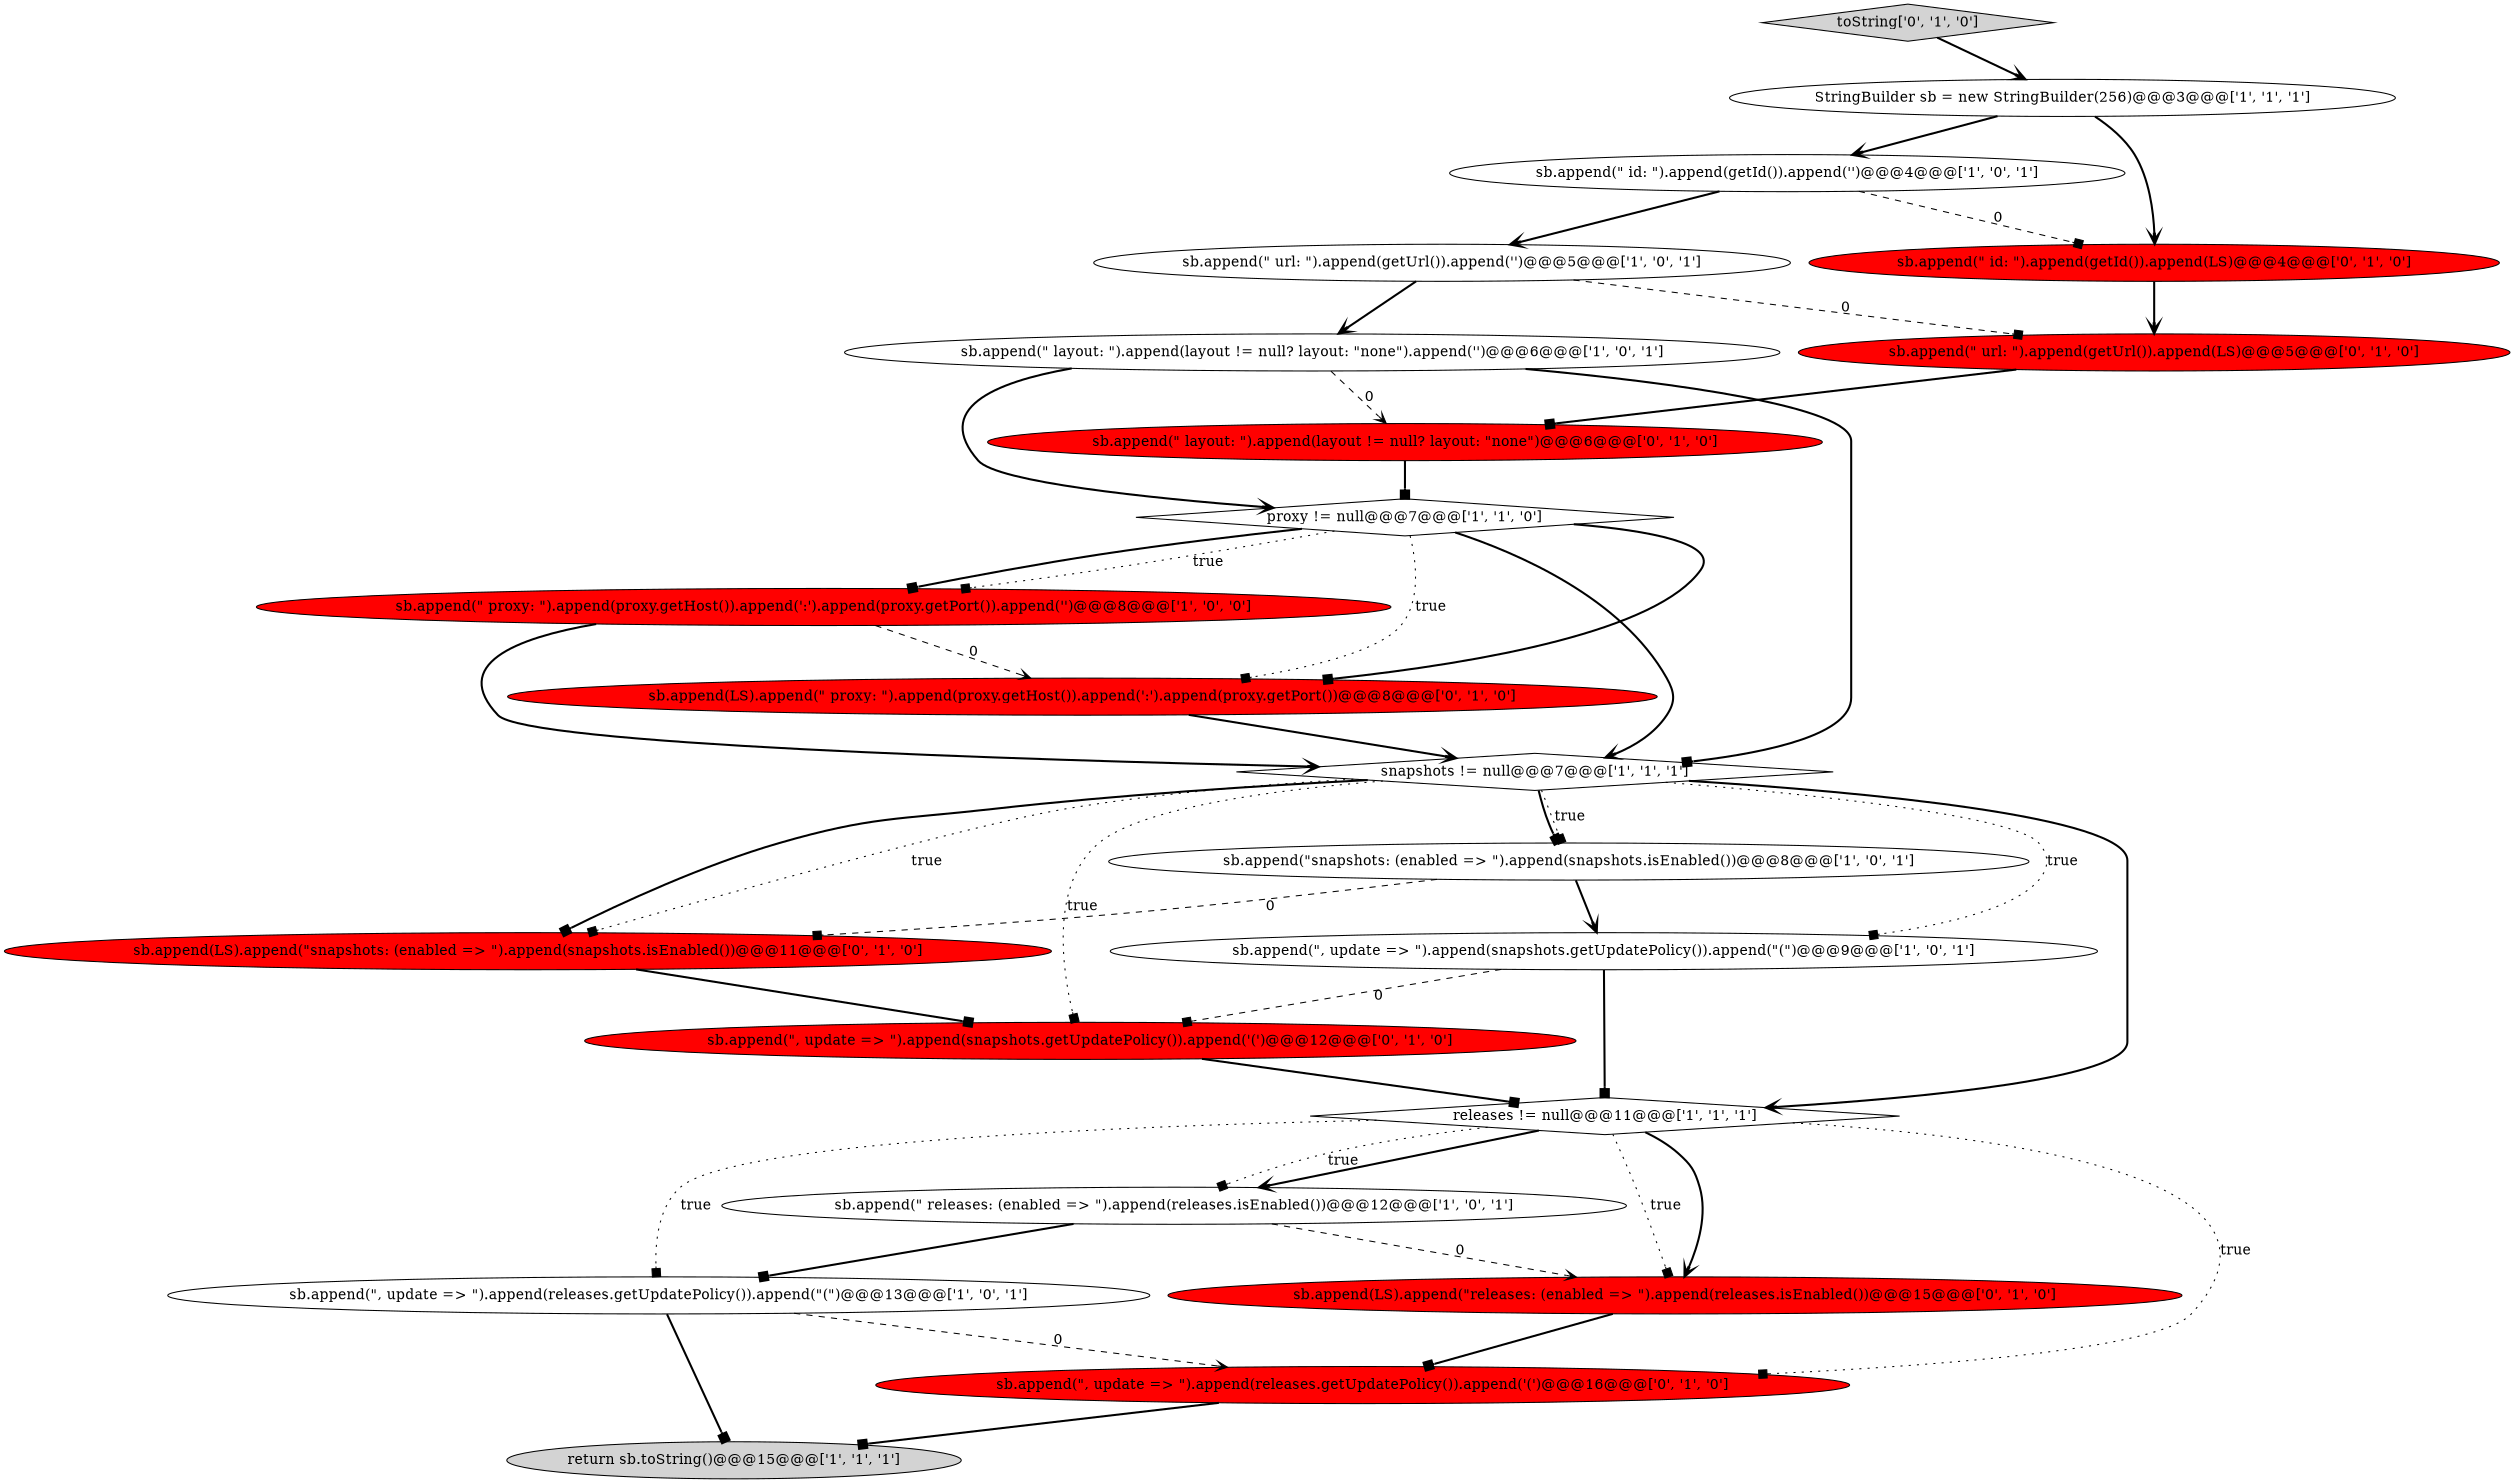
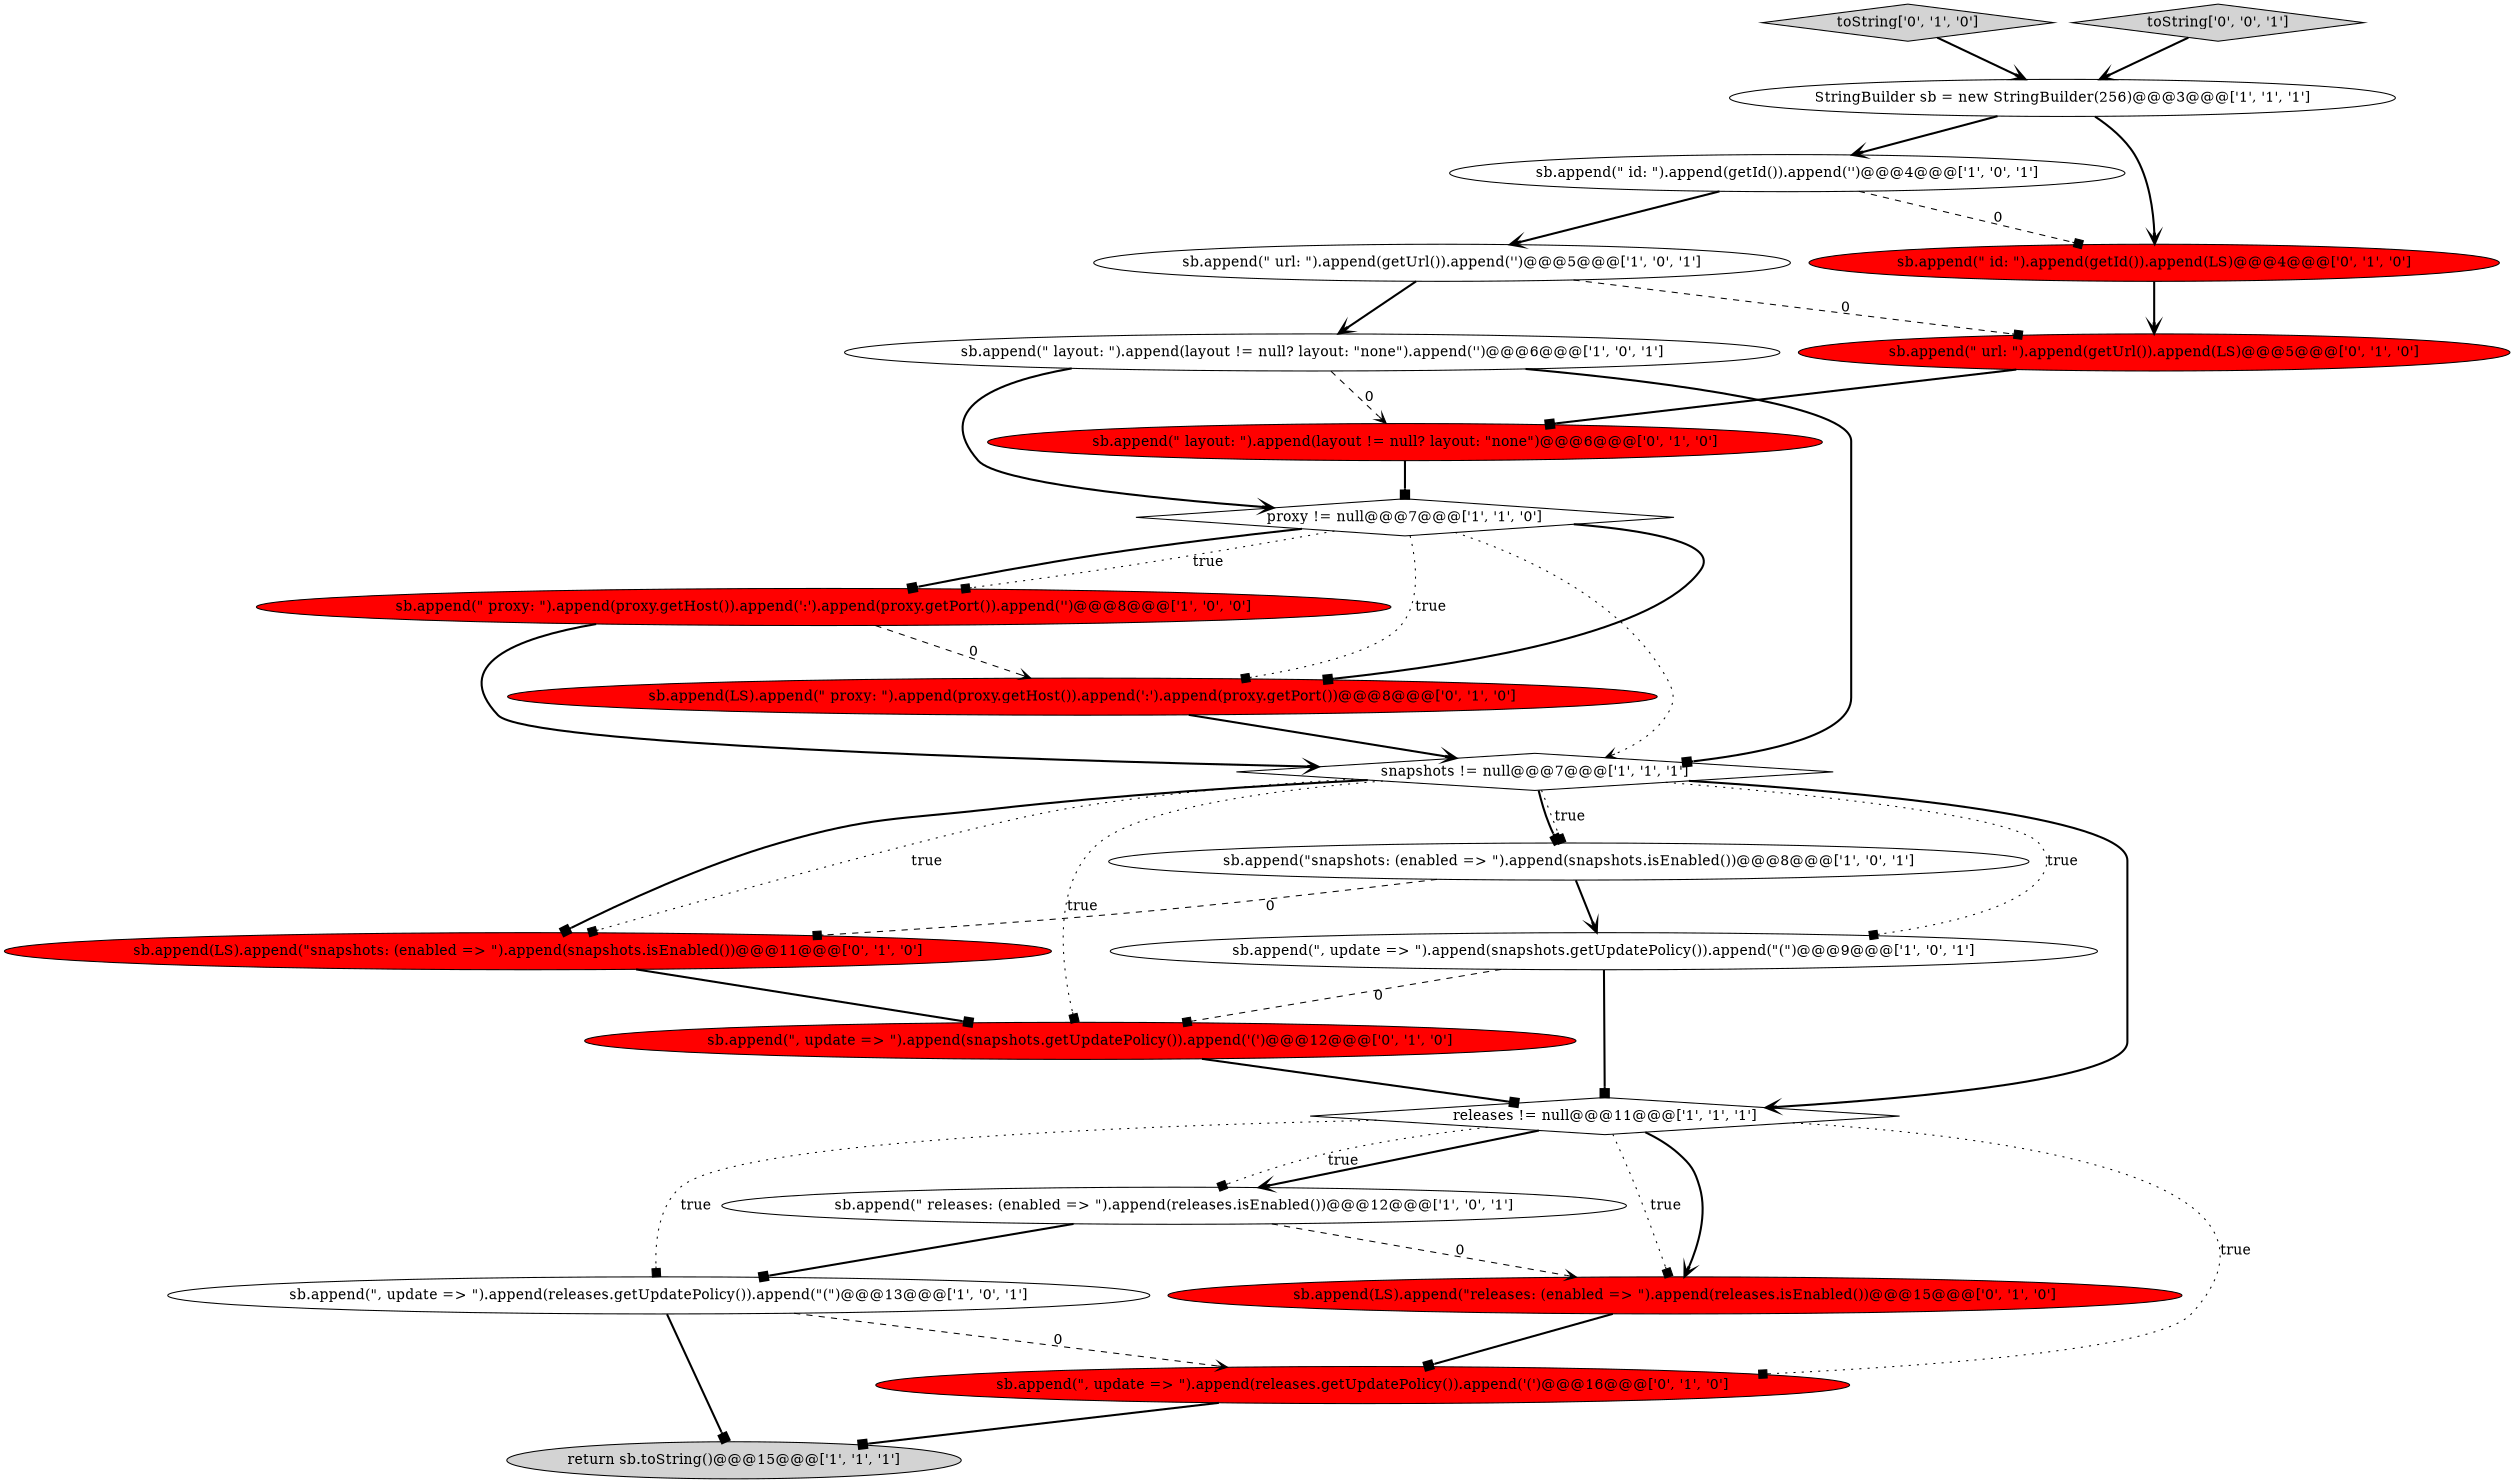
none -> (2218, 23)
(1609, 613) -> (1609, 613)
